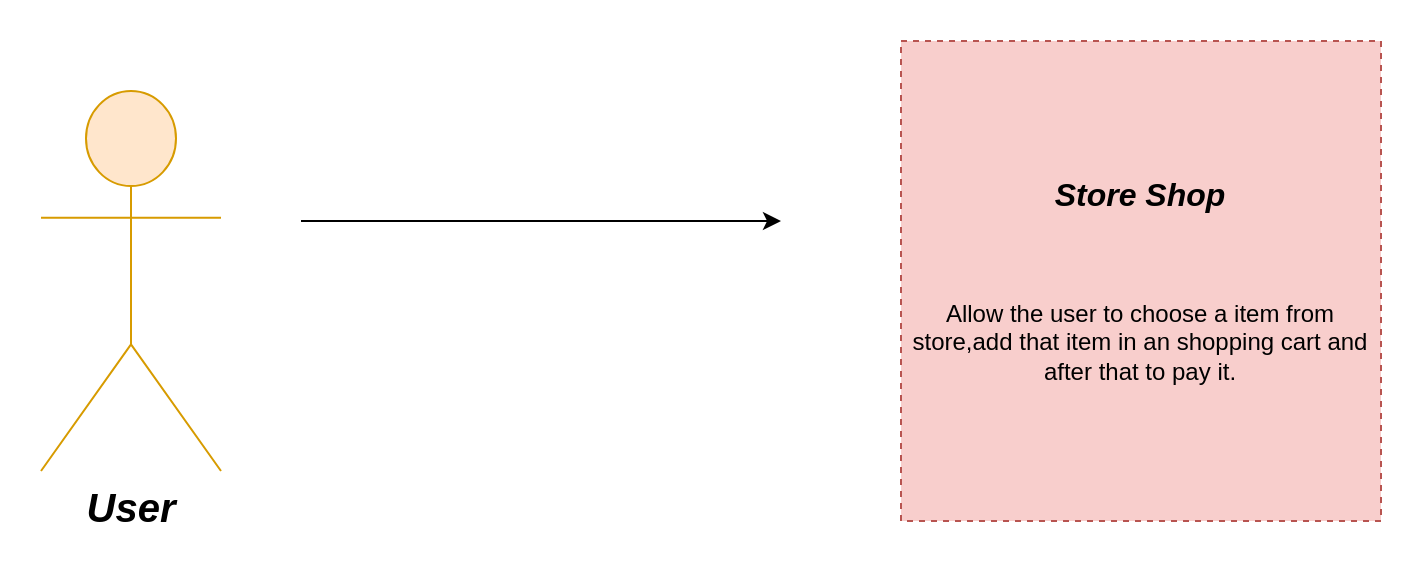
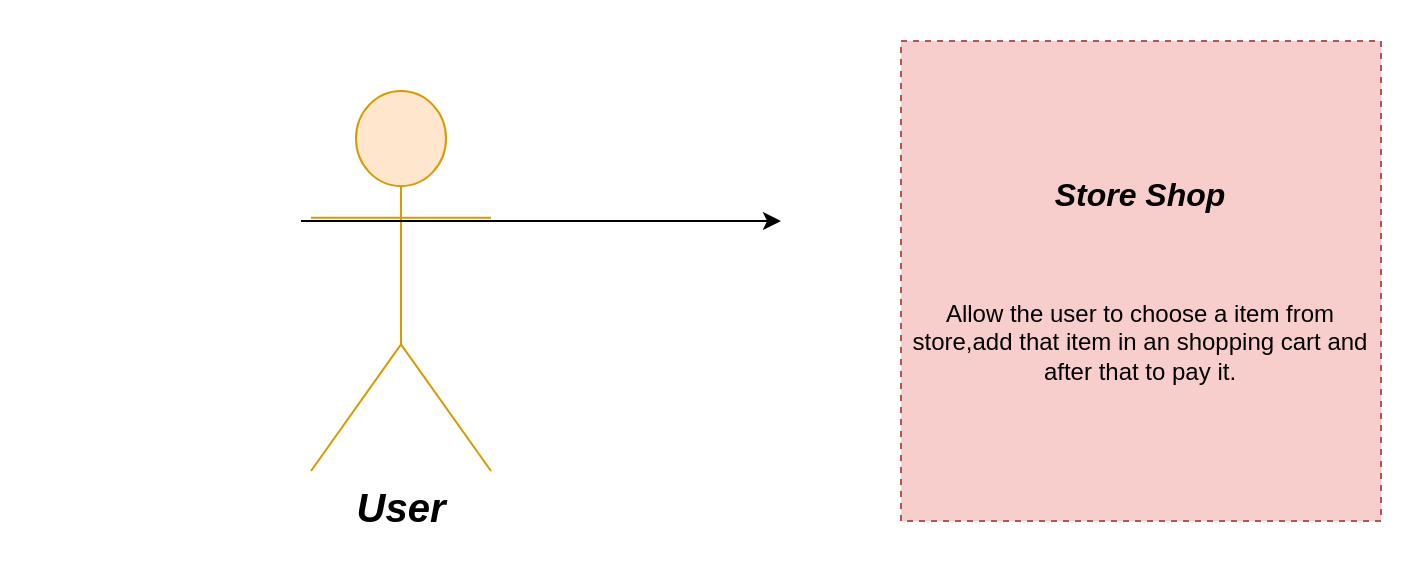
(131, 281) -> (401, 281)
